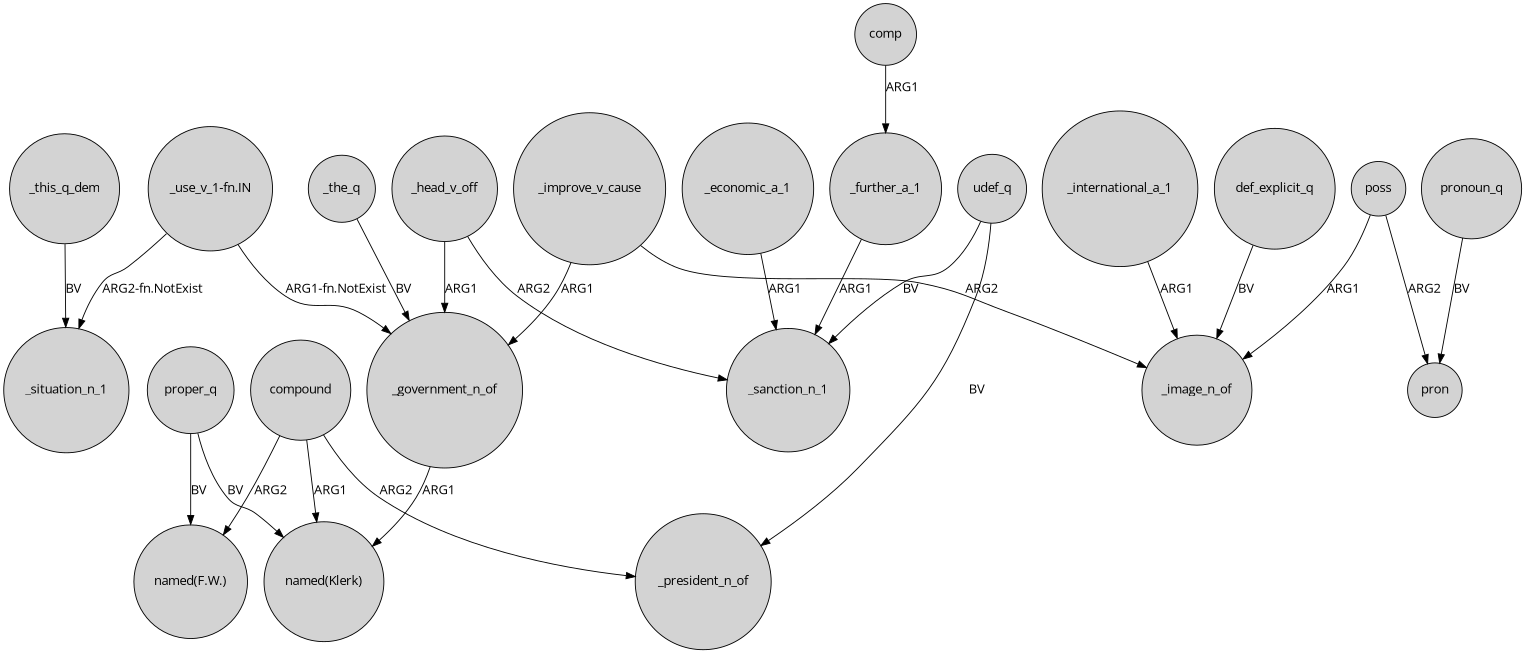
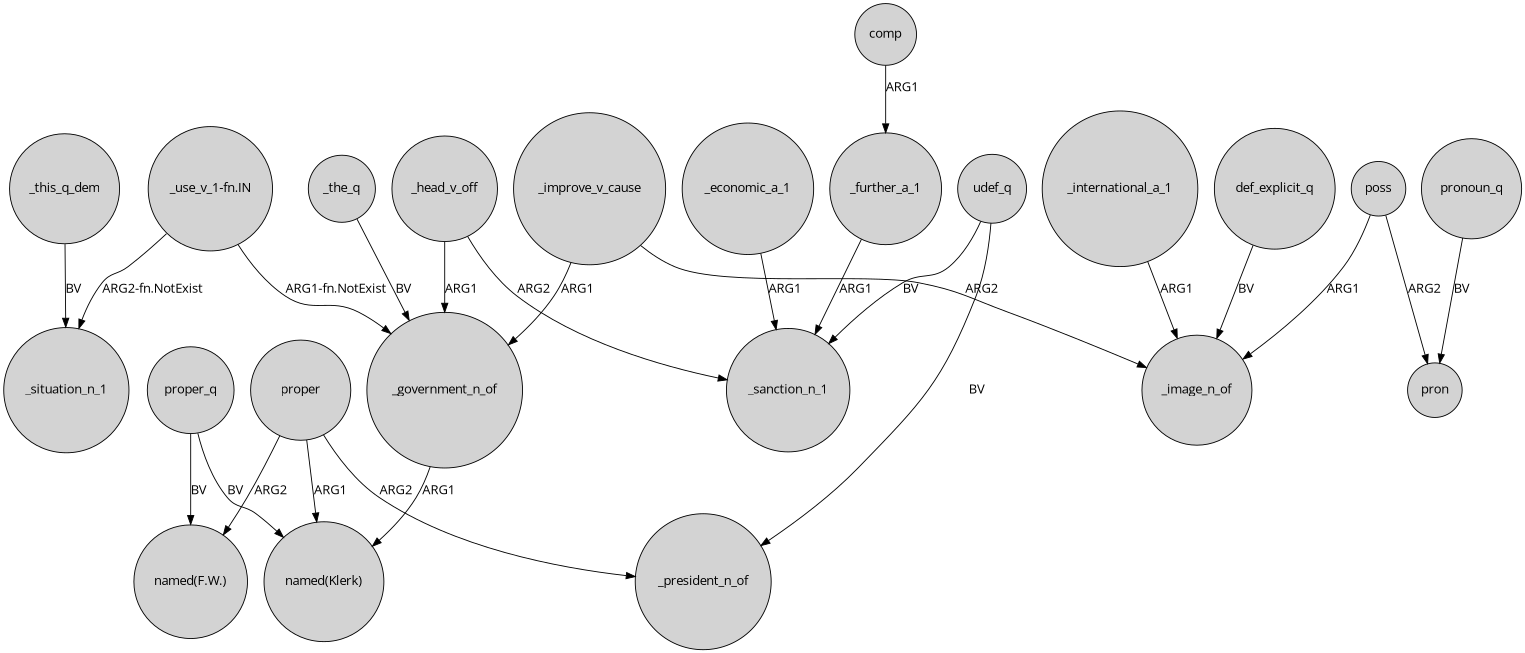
(301, 390) -> (301, 390)
